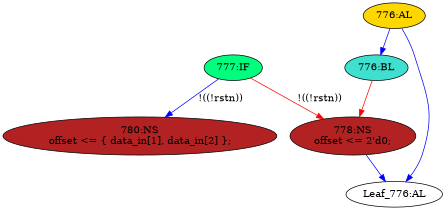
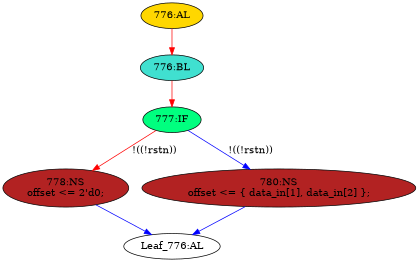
(387, 38) -> (172, 38)
(367, 95) -> (172, 90)
(428, 102) -> (222, 219)
